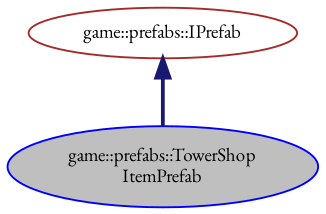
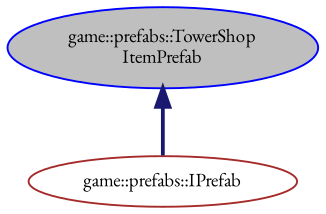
(163, 102) -> (163, 131)
